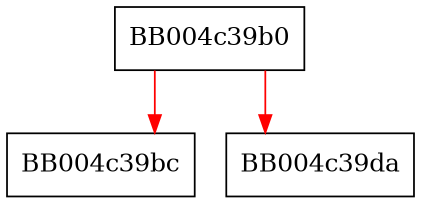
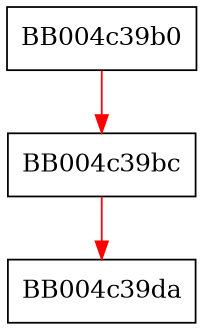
(265, 93) -> (102, 219)
